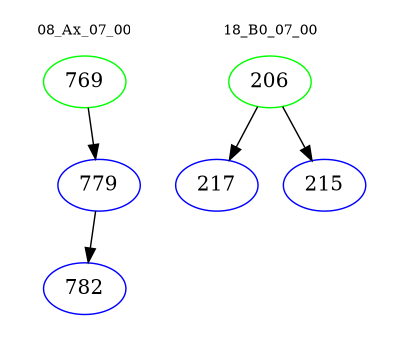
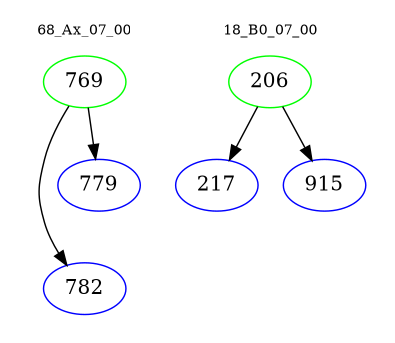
(85, 31) -> (85, 31)
(325, 185) -> (325, 185)
(93, 229) -> (40, 179)
